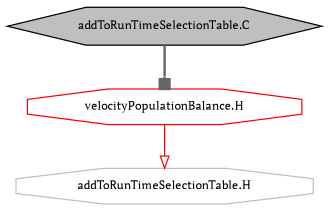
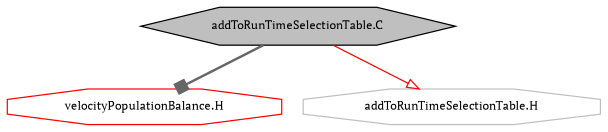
(165, 140) -> (371, 64)
